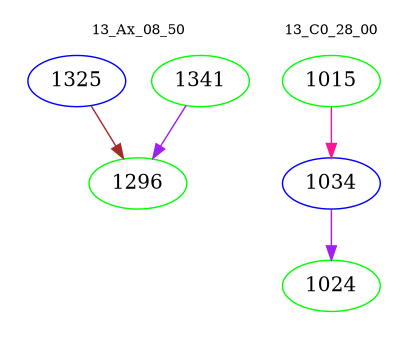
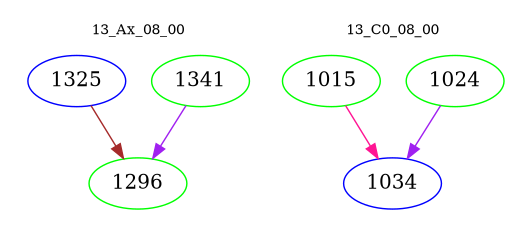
(139, 31) -> (139, 31)
(331, 31) -> (393, 31)
(331, 228) -> (428, 126)
